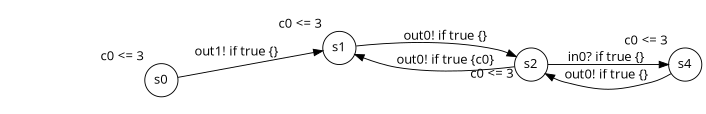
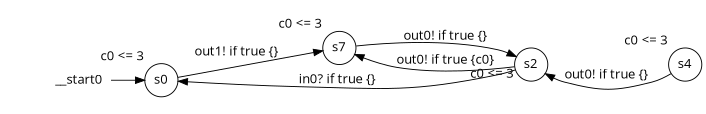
(339, 48) -> (339, 48)
(603, 65) -> (352, 88)
none -> (79, 80)
